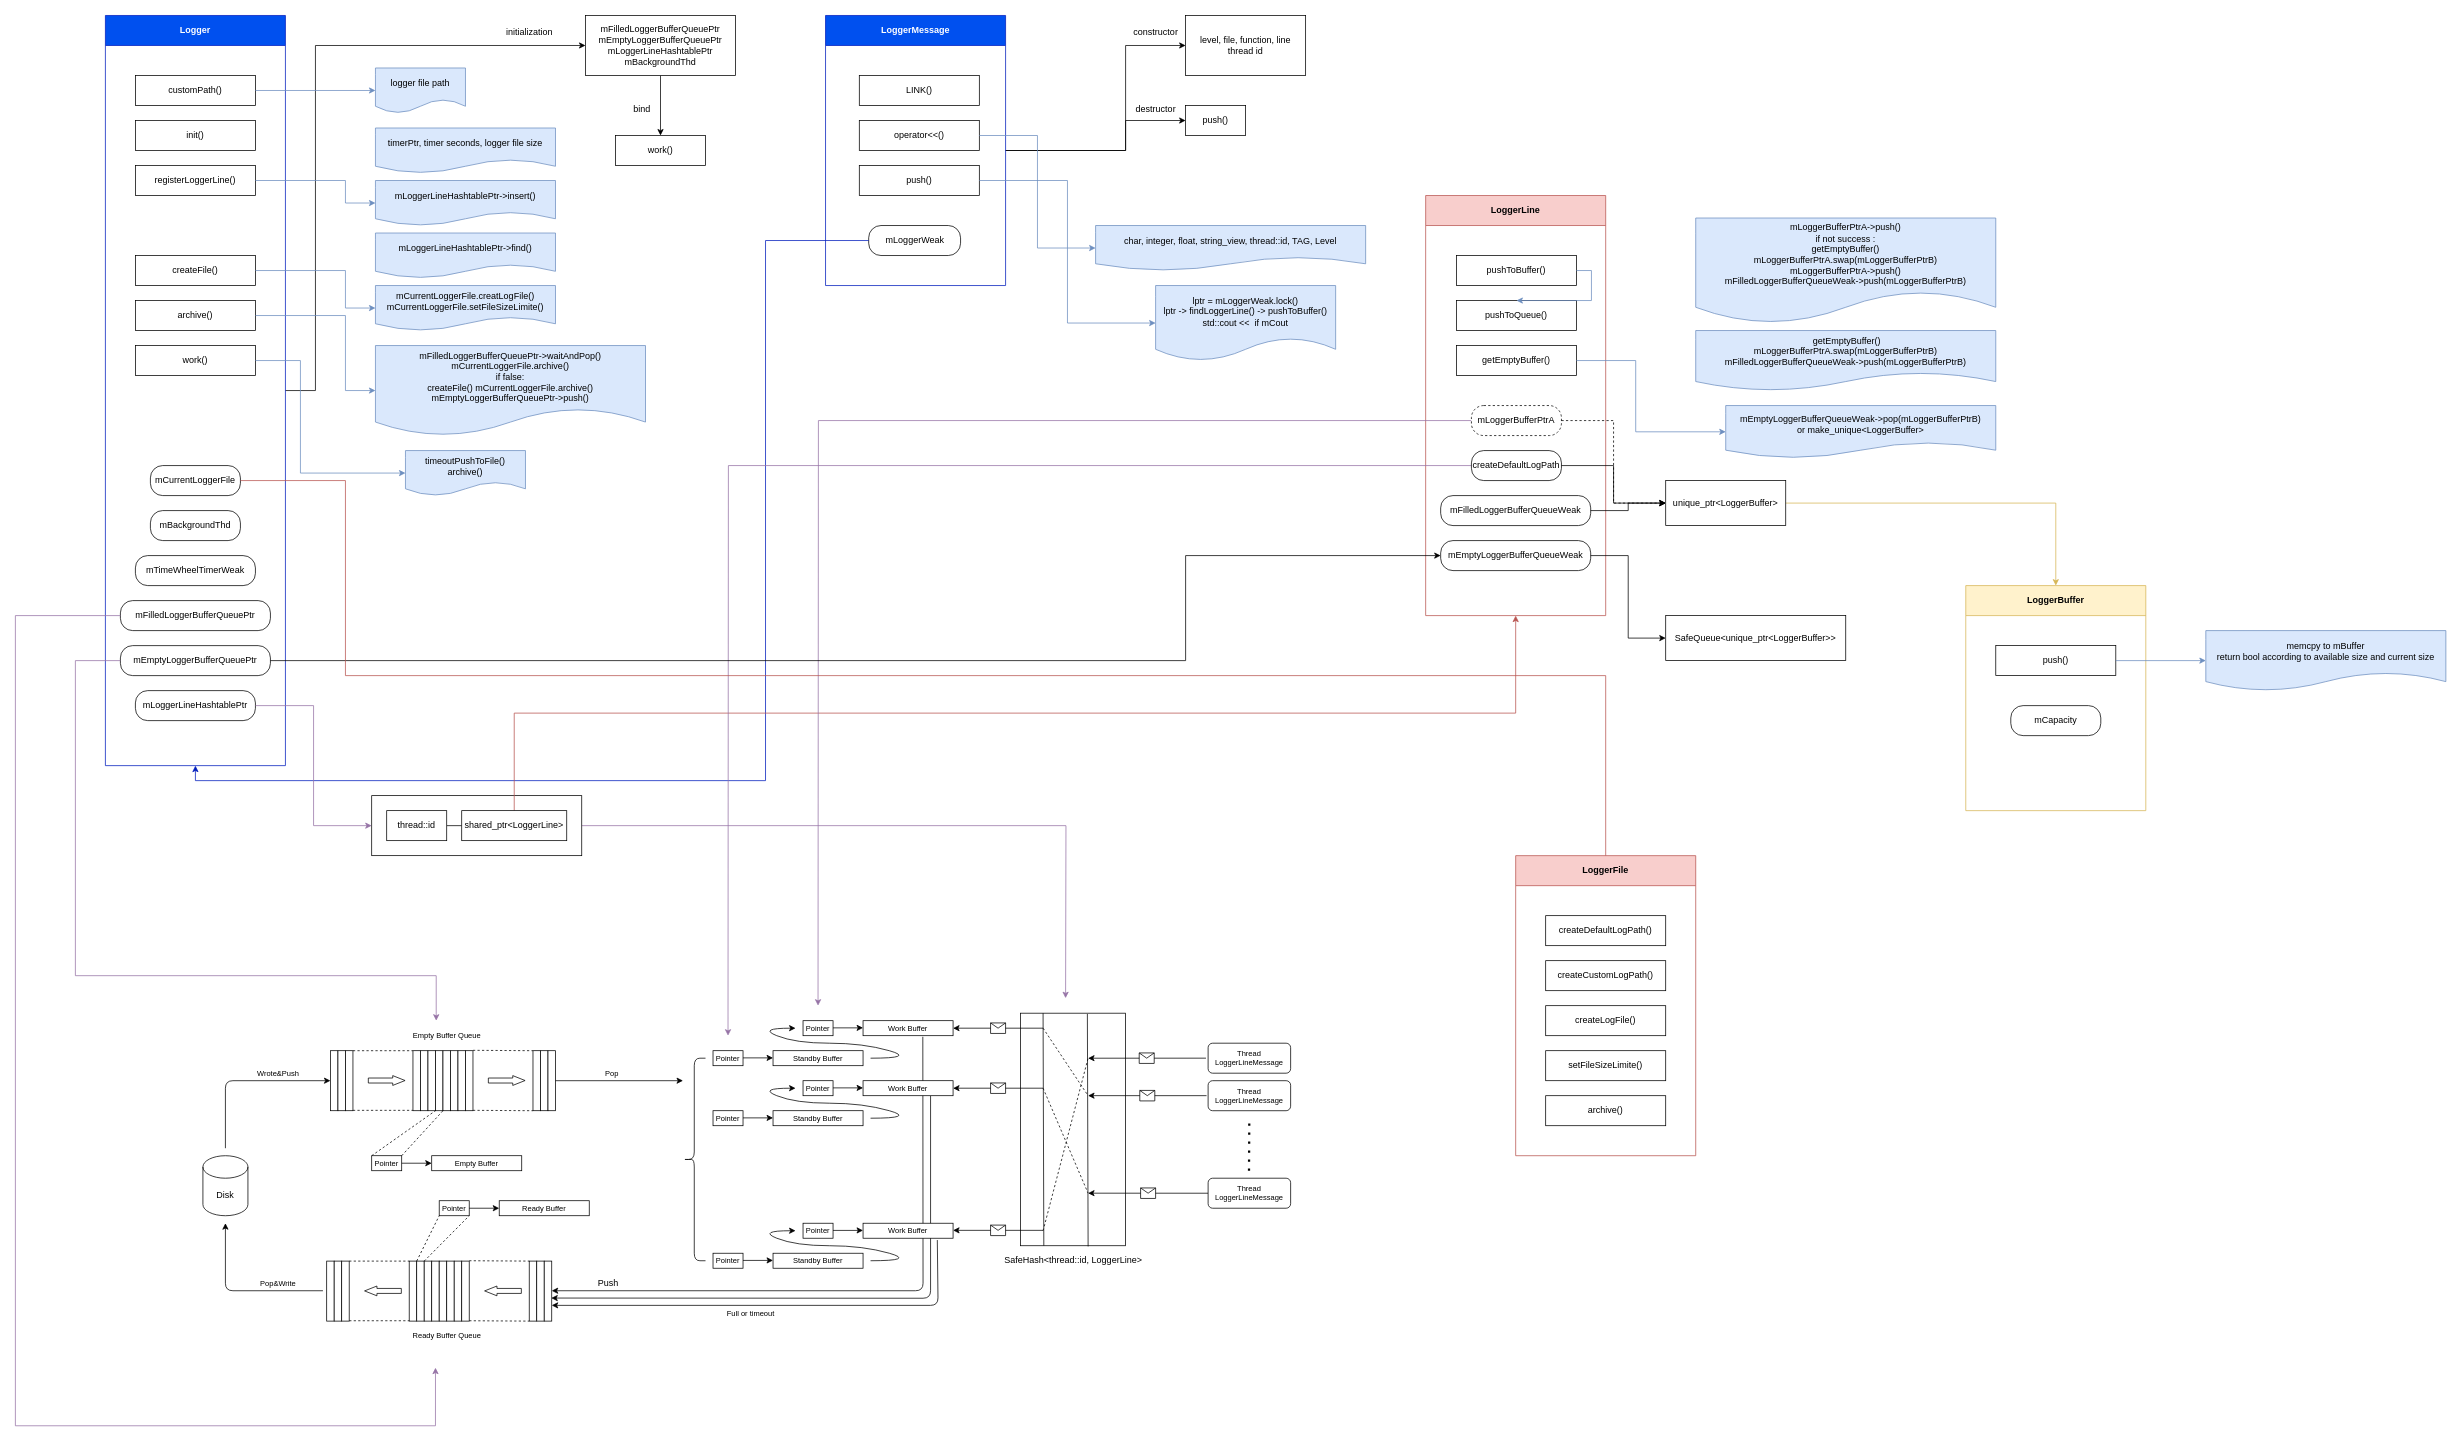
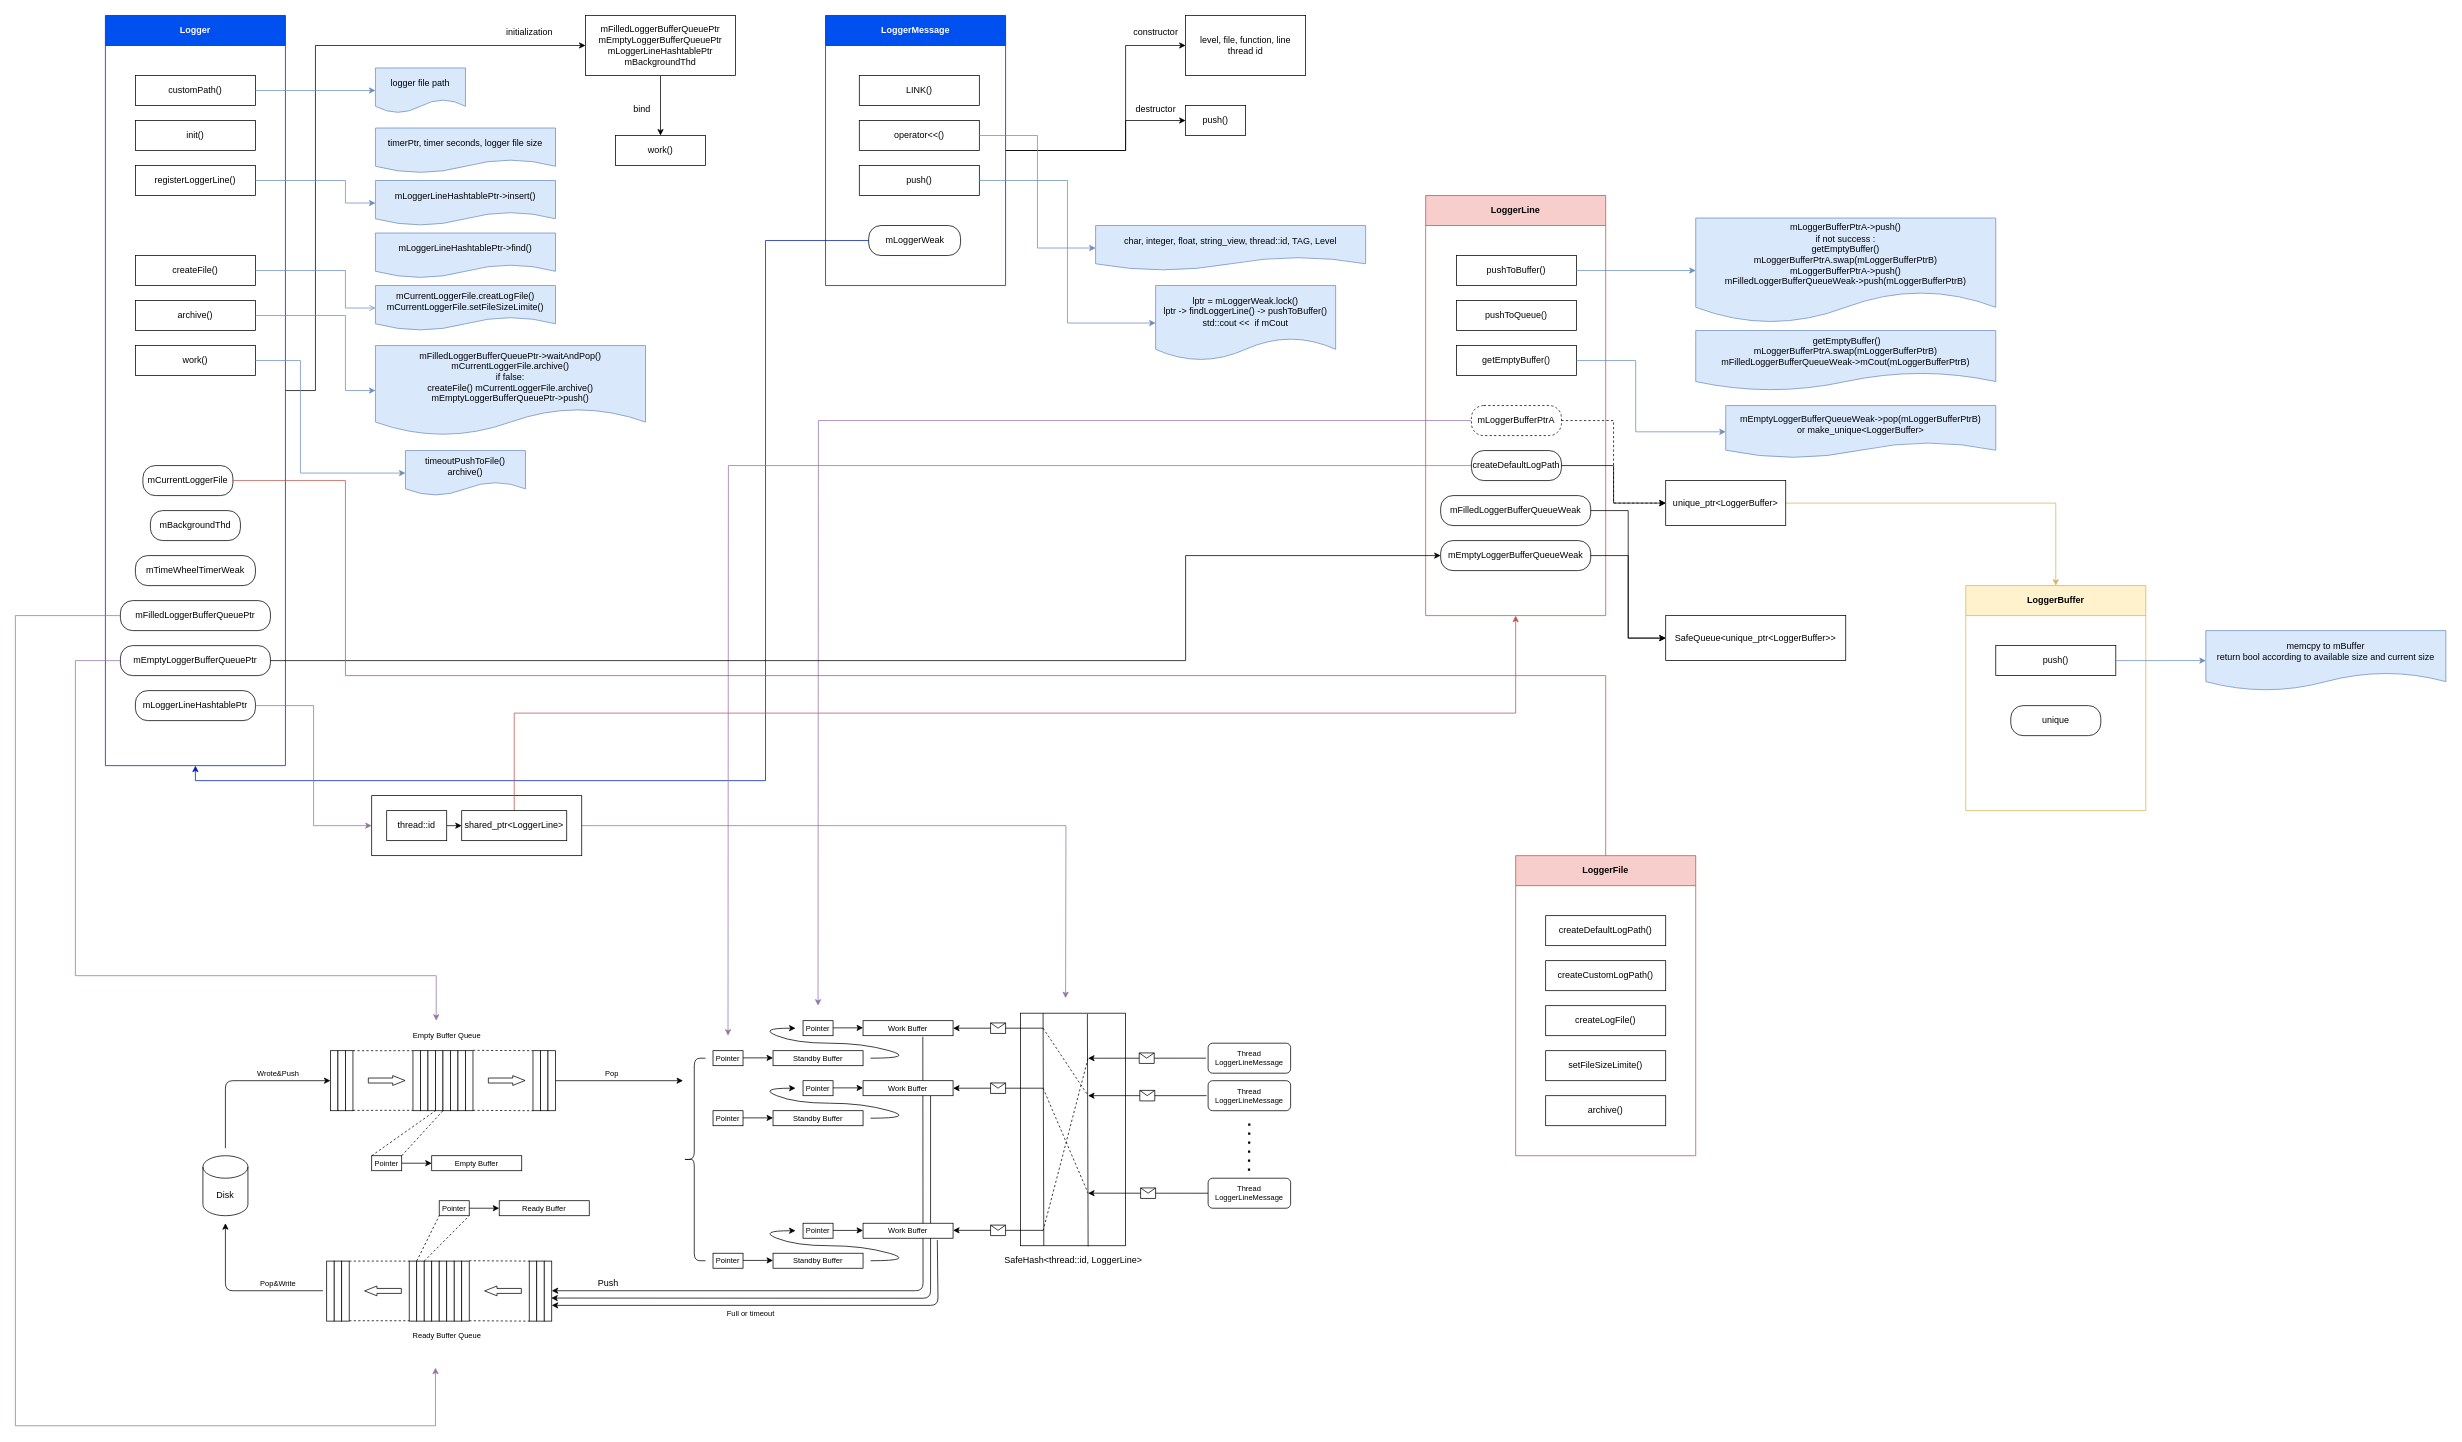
(1572, 300) -> (1639, 270)
(369, 308) -> (370, 308)
(1845, 351) -> (1845, 351)
(195, 480) -> (188, 480)
(1628, 508) -> (1628, 530)
(2055, 720) -> (2055, 720)
(457, 825) -> (455, 825)
